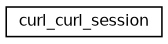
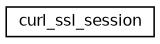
(84, 22) -> (80, 22)
